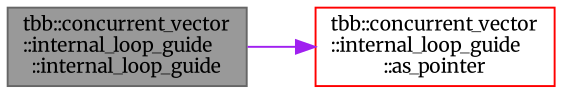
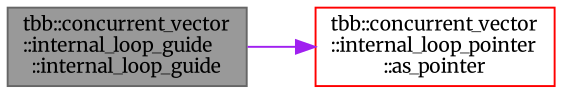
(435, 47) -> (435, 47)
